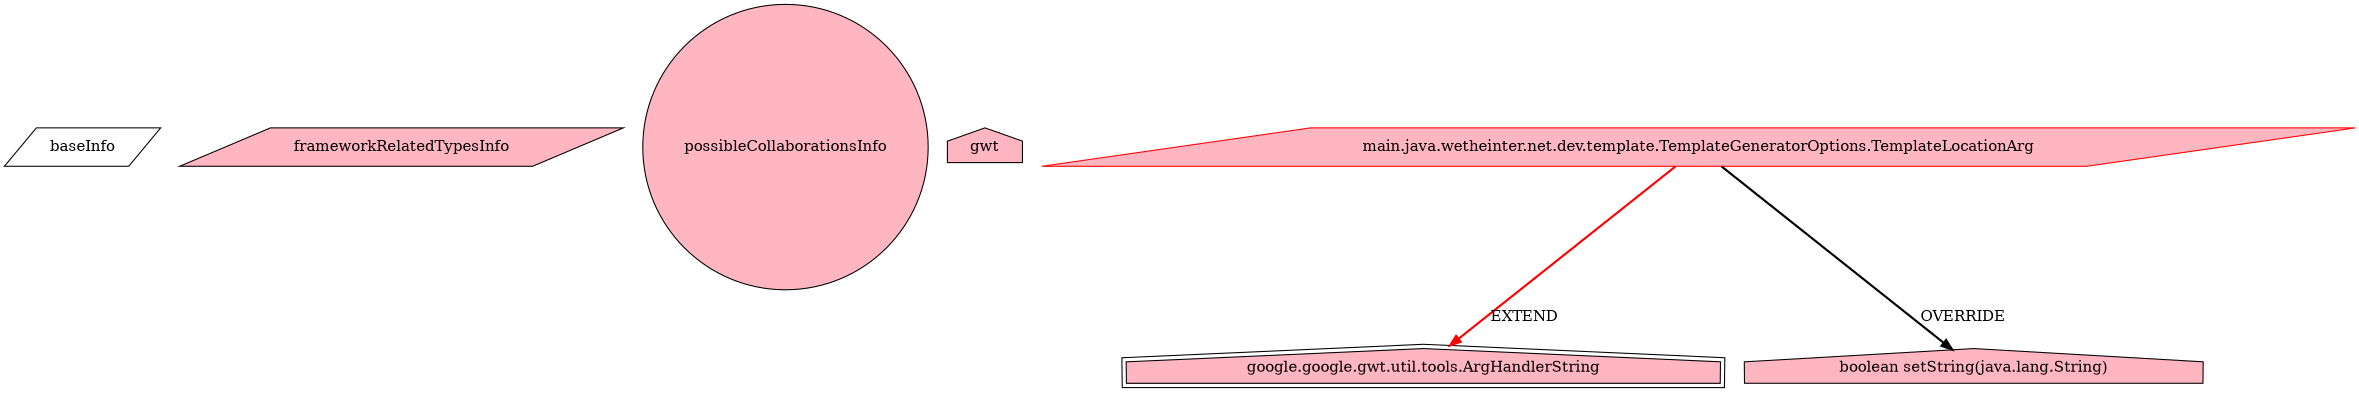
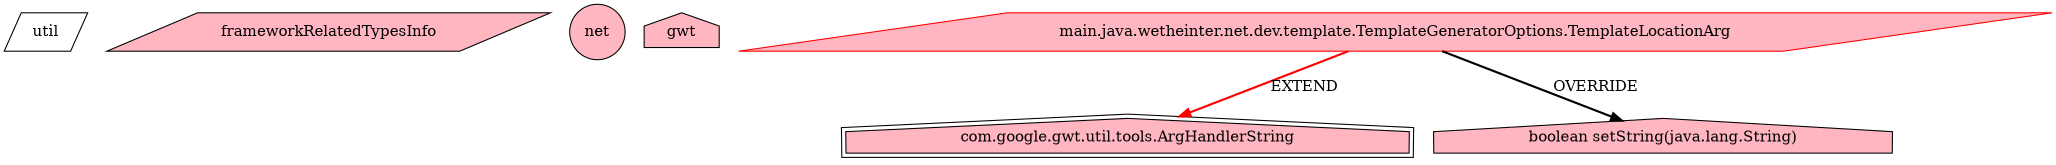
(83, 147) -> (46, 32)
(785, 147) -> (597, 32)
(1423, 368) -> (1128, 138)
